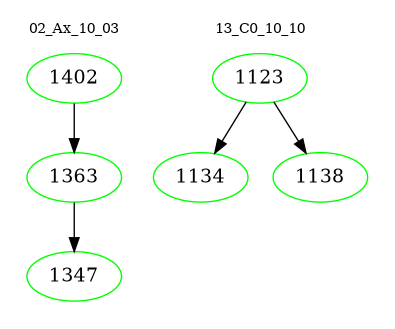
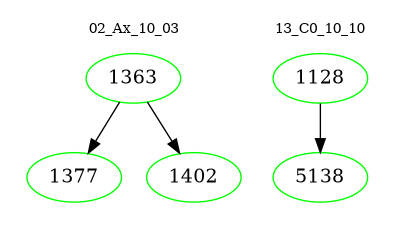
(260, 78) -> (320, 78)
(74, 121) -> (160, 122)
(201, 177) -> none
(320, 177) -> (320, 177)
(74, 276) -> (74, 177)
